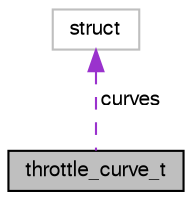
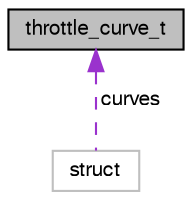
(96, 111) -> (96, 111)
